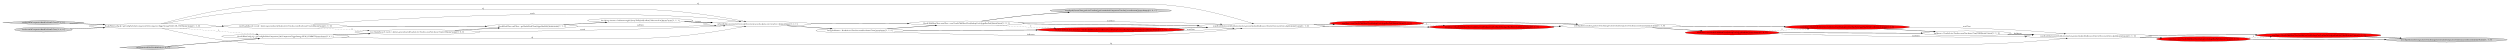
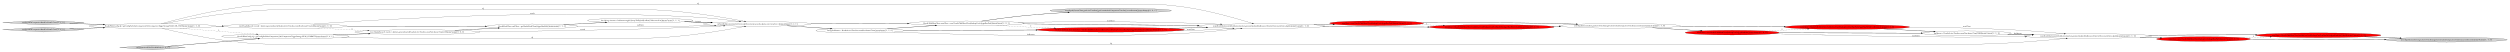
(43, 30) -> (43, 30)
